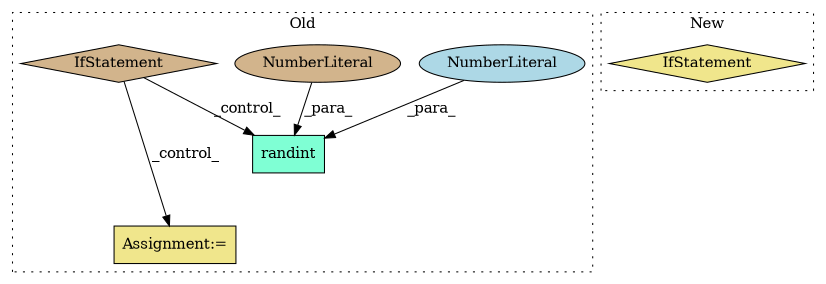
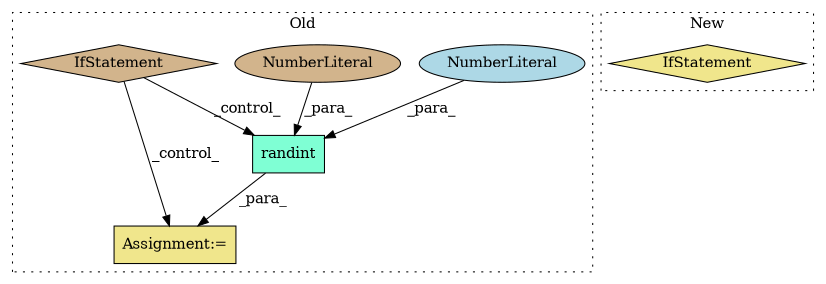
none -> (236, 196)
